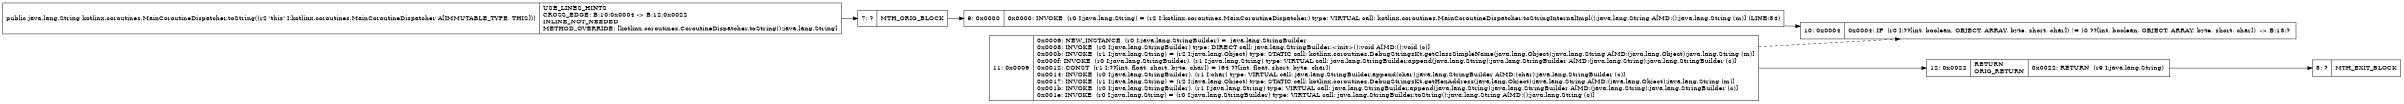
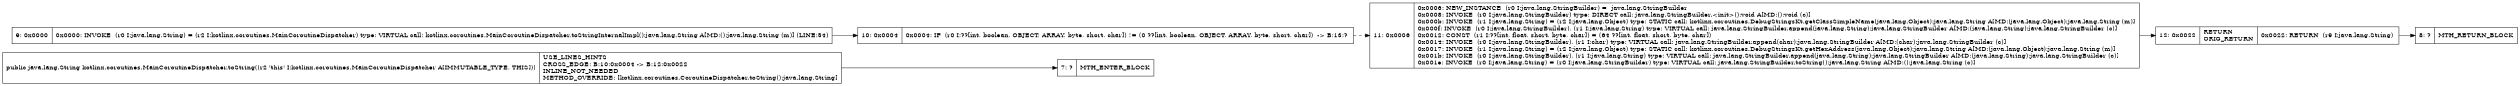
(912, 18) -> (1115, 68)
(953, 18) -> none
(1827, 43) -> (1359, 36)
(2366, 68) -> (2476, 35)
